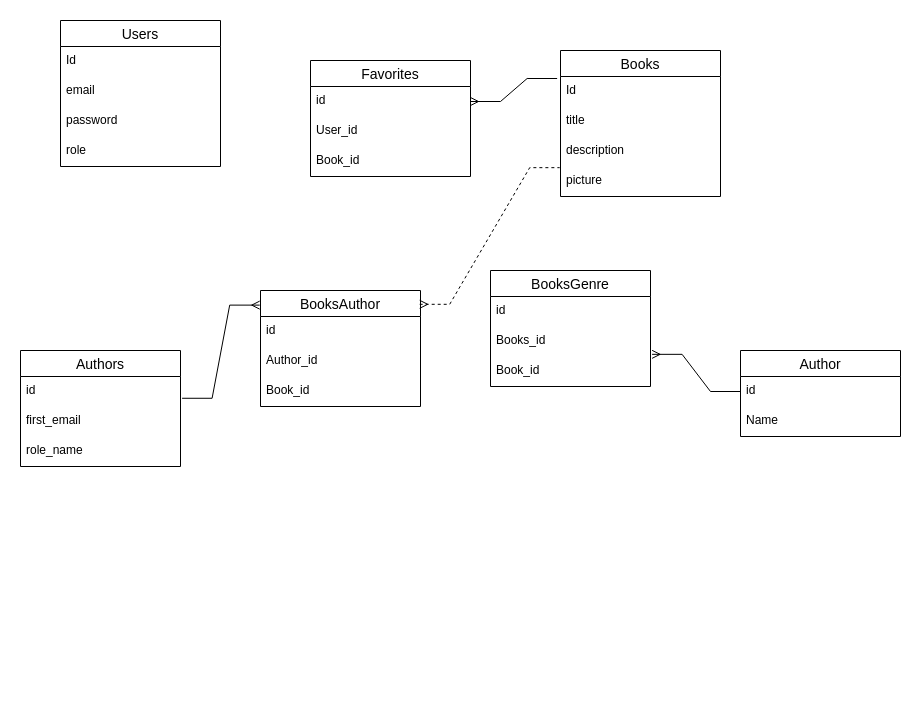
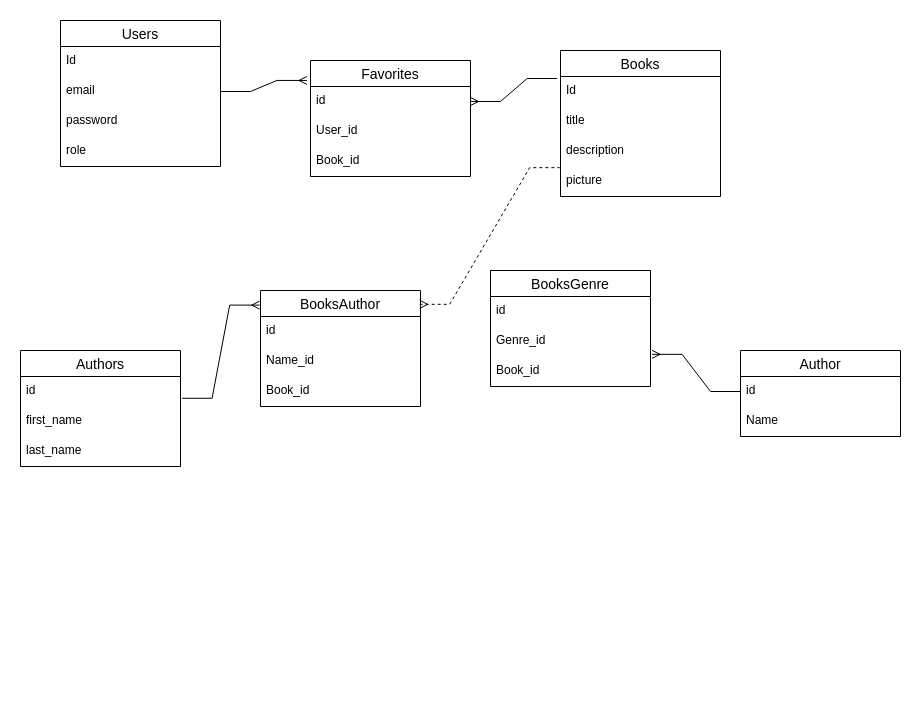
none -> (264, 86)
(522, 341) -> (522, 341)
(295, 361) -> (288, 361)
(59, 421) -> (59, 421)
(55, 451) -> (55, 451)
